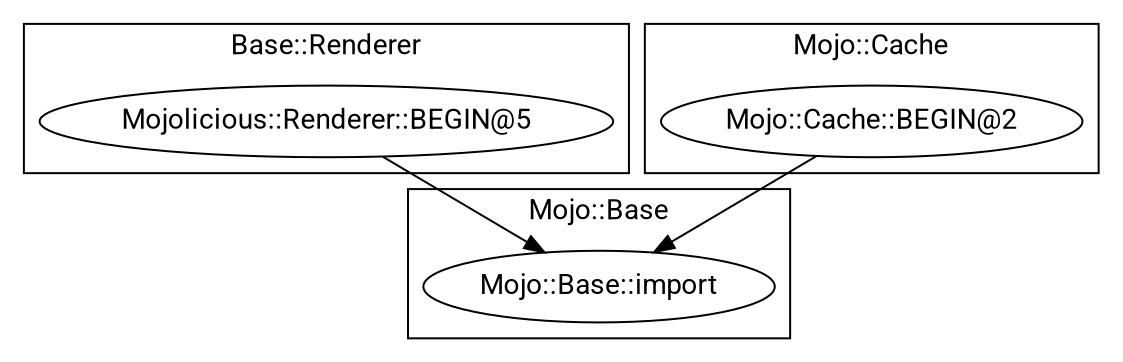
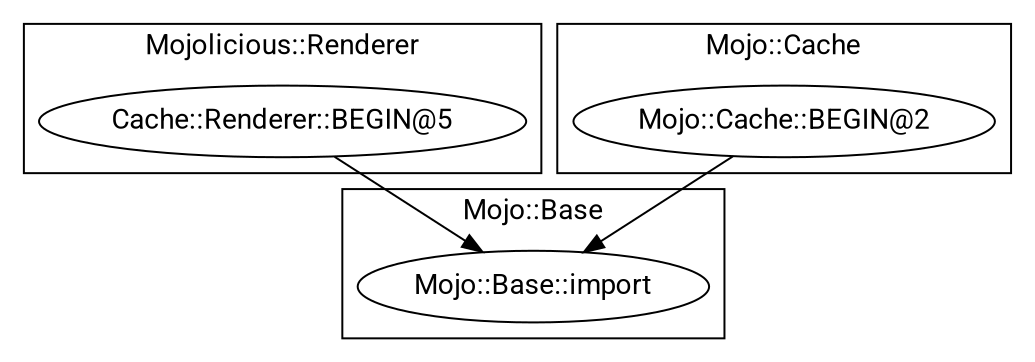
(326, 47) -> (283, 47)
(326, 121) -> (283, 121)
